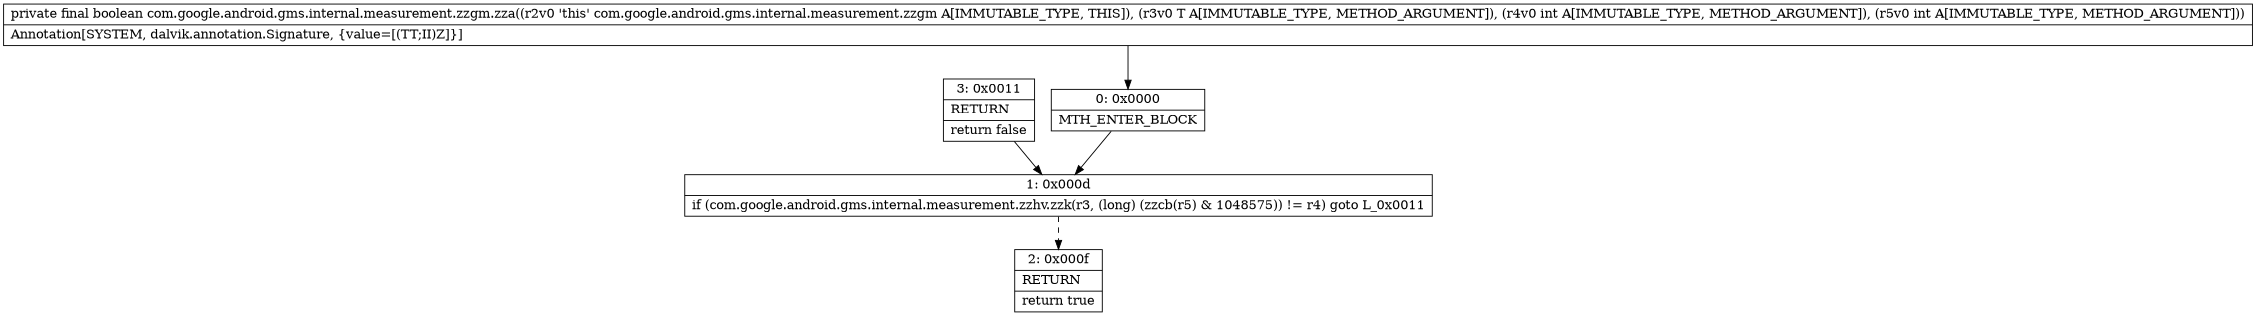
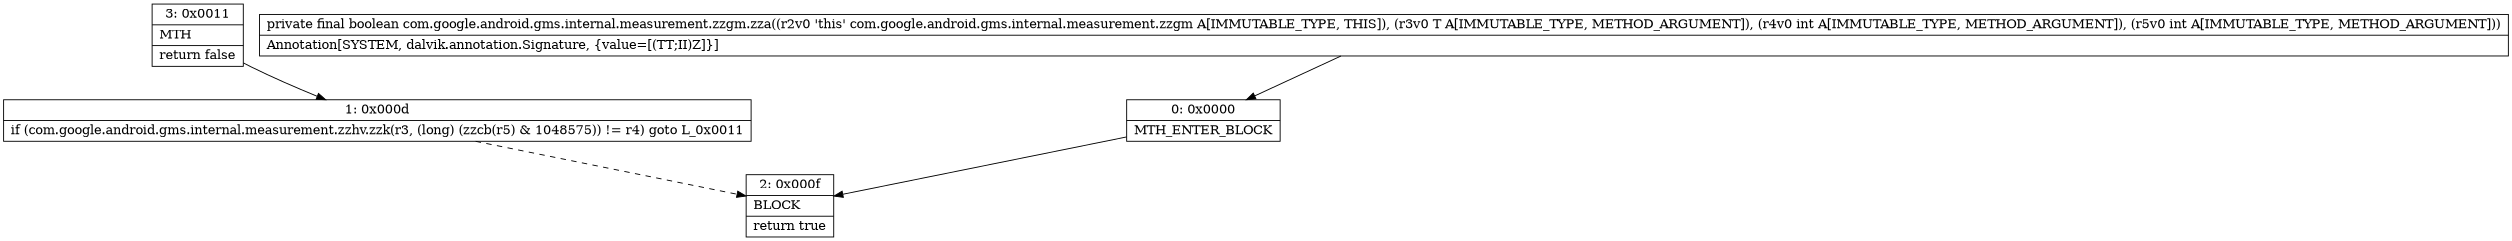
(980, 110) -> (176, 35)
(1096, 149) -> (985, 166)
(1051, 280) -> (777, 205)
